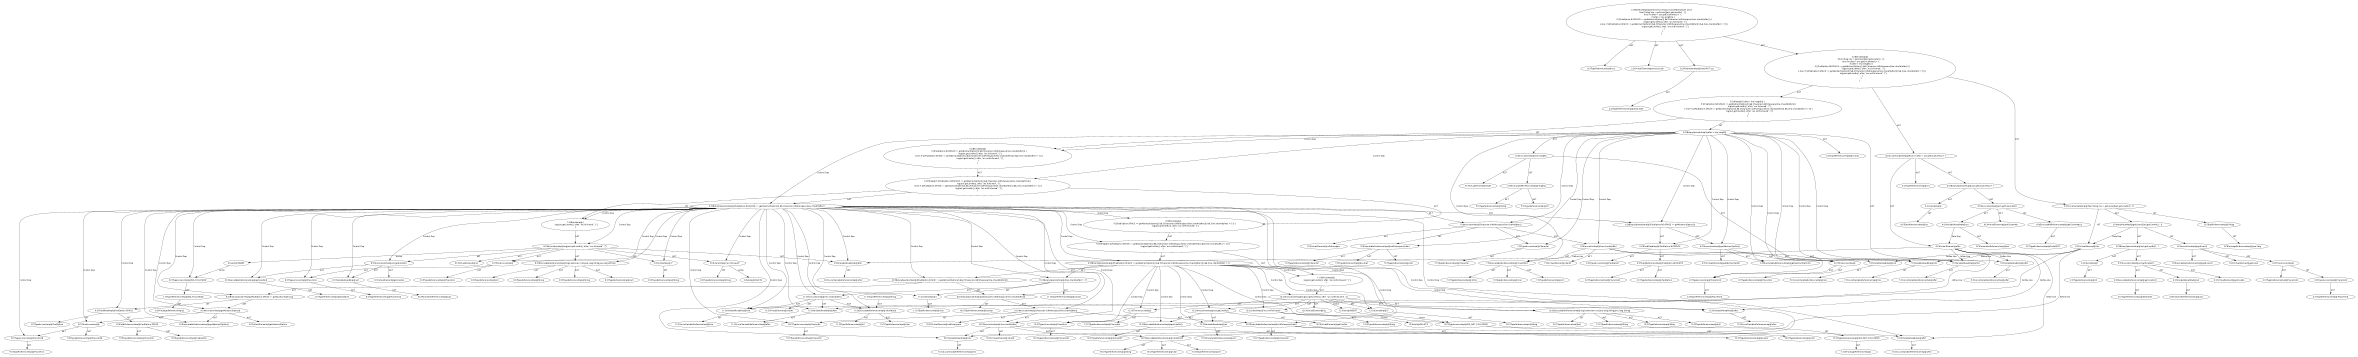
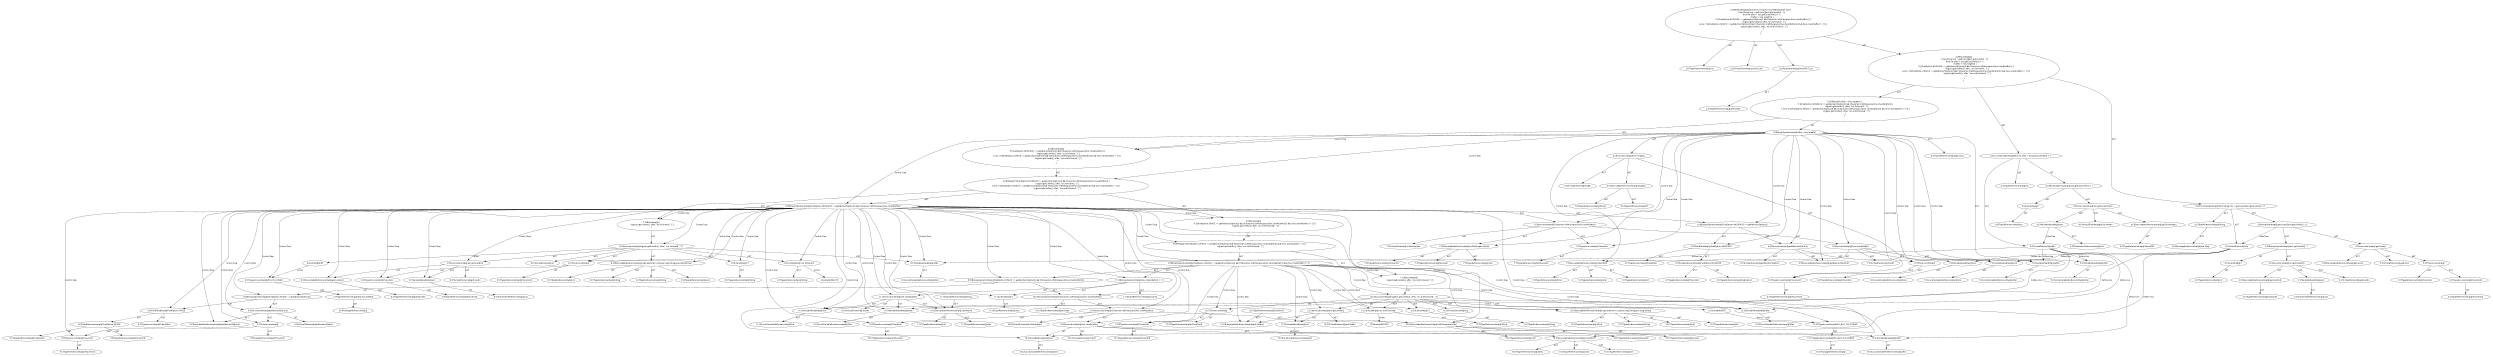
(1133, 331) -> (1255, 317)
